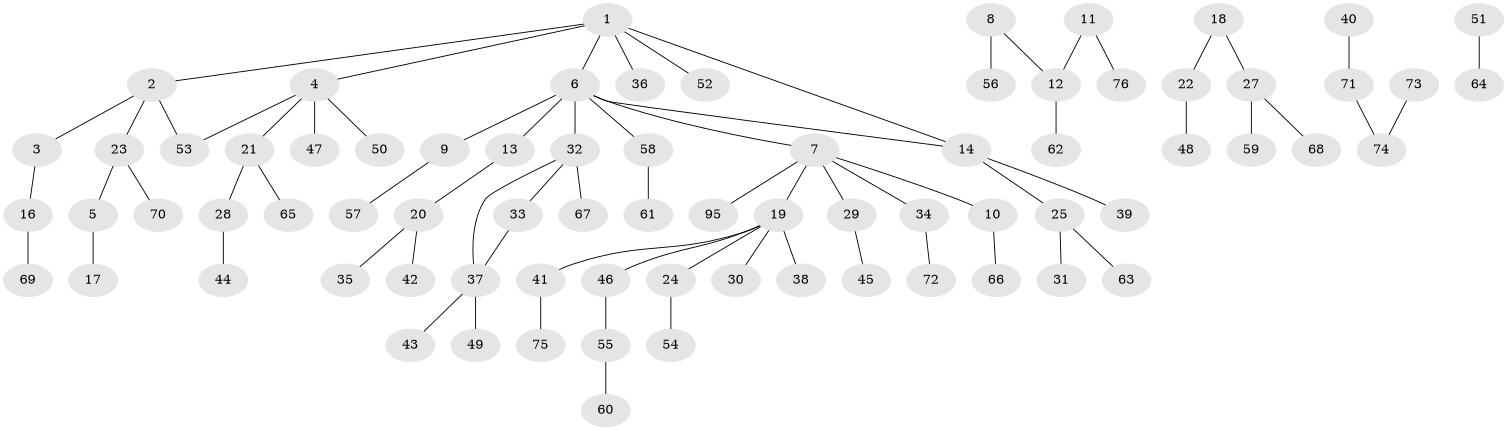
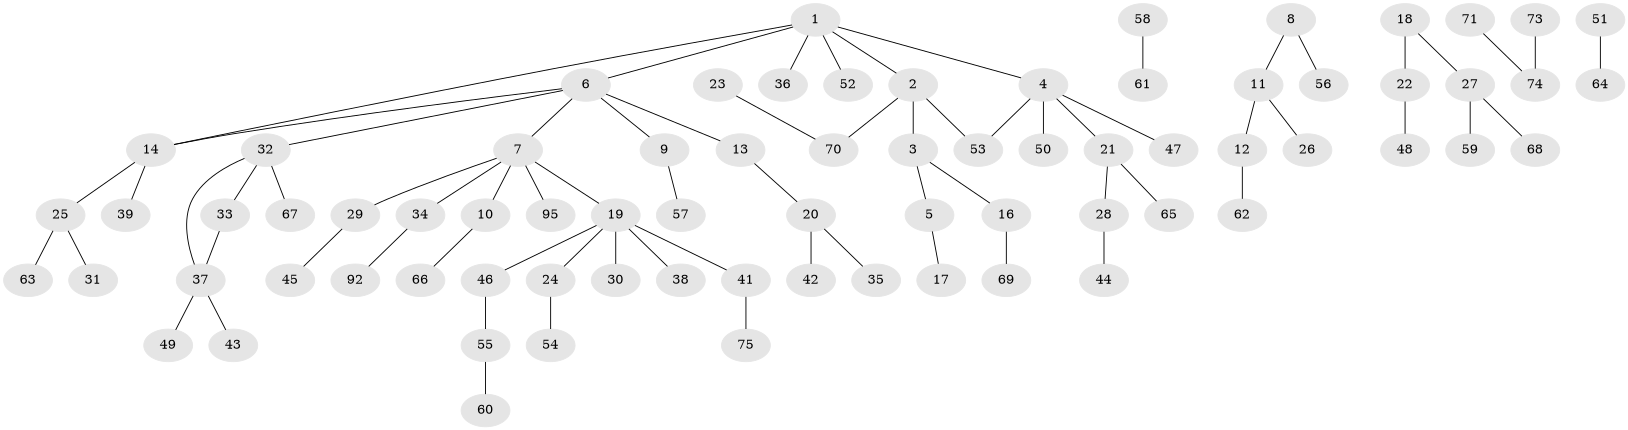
(1349, 20) -> none
(1023, 52) -> (1275, 52)
(1121, 85) -> (1307, 150)
(136, 118) -> (873, 118)
(612, 118) -> none
(106, 183) -> (921, 183)
(931, 280) -> (355, 280)
